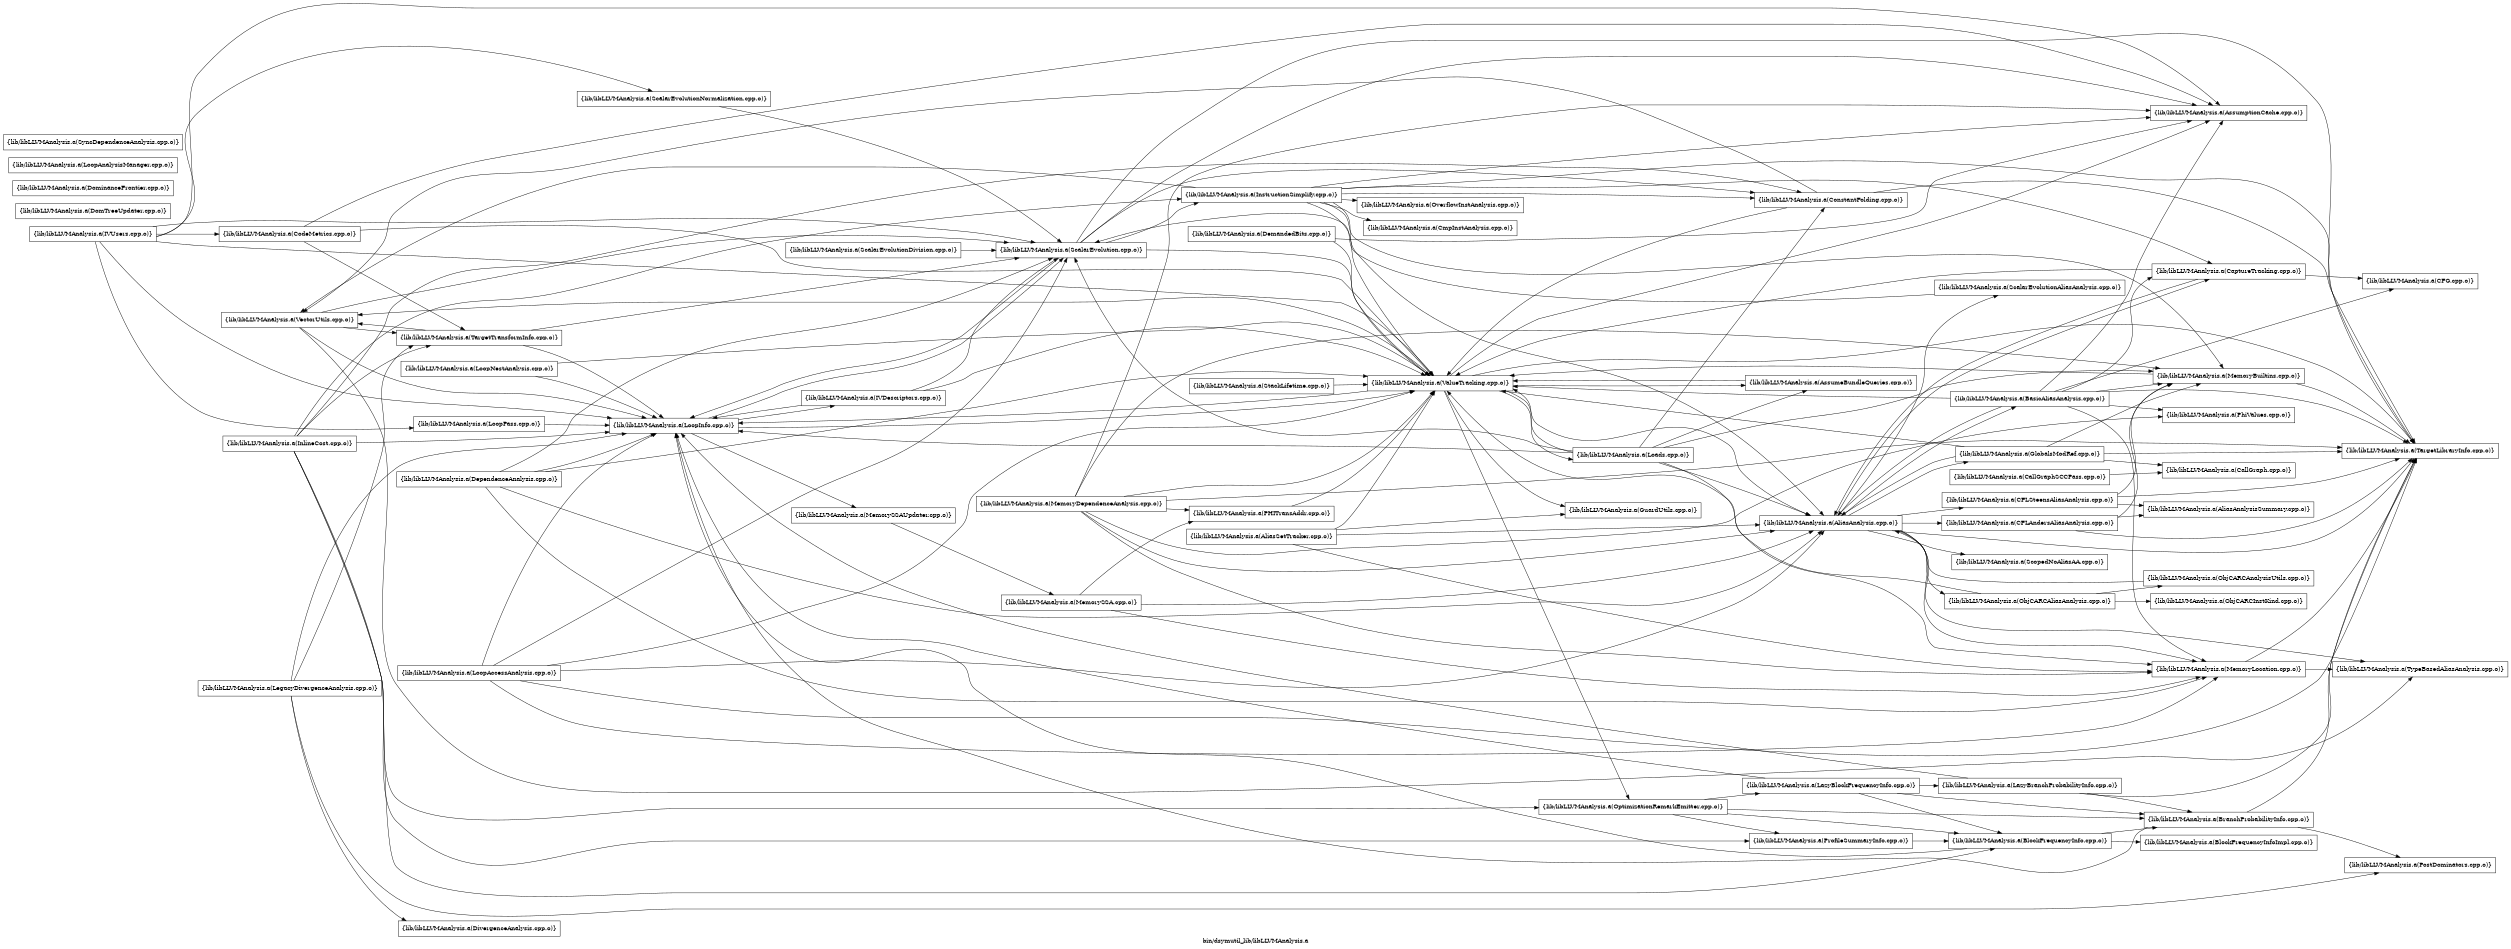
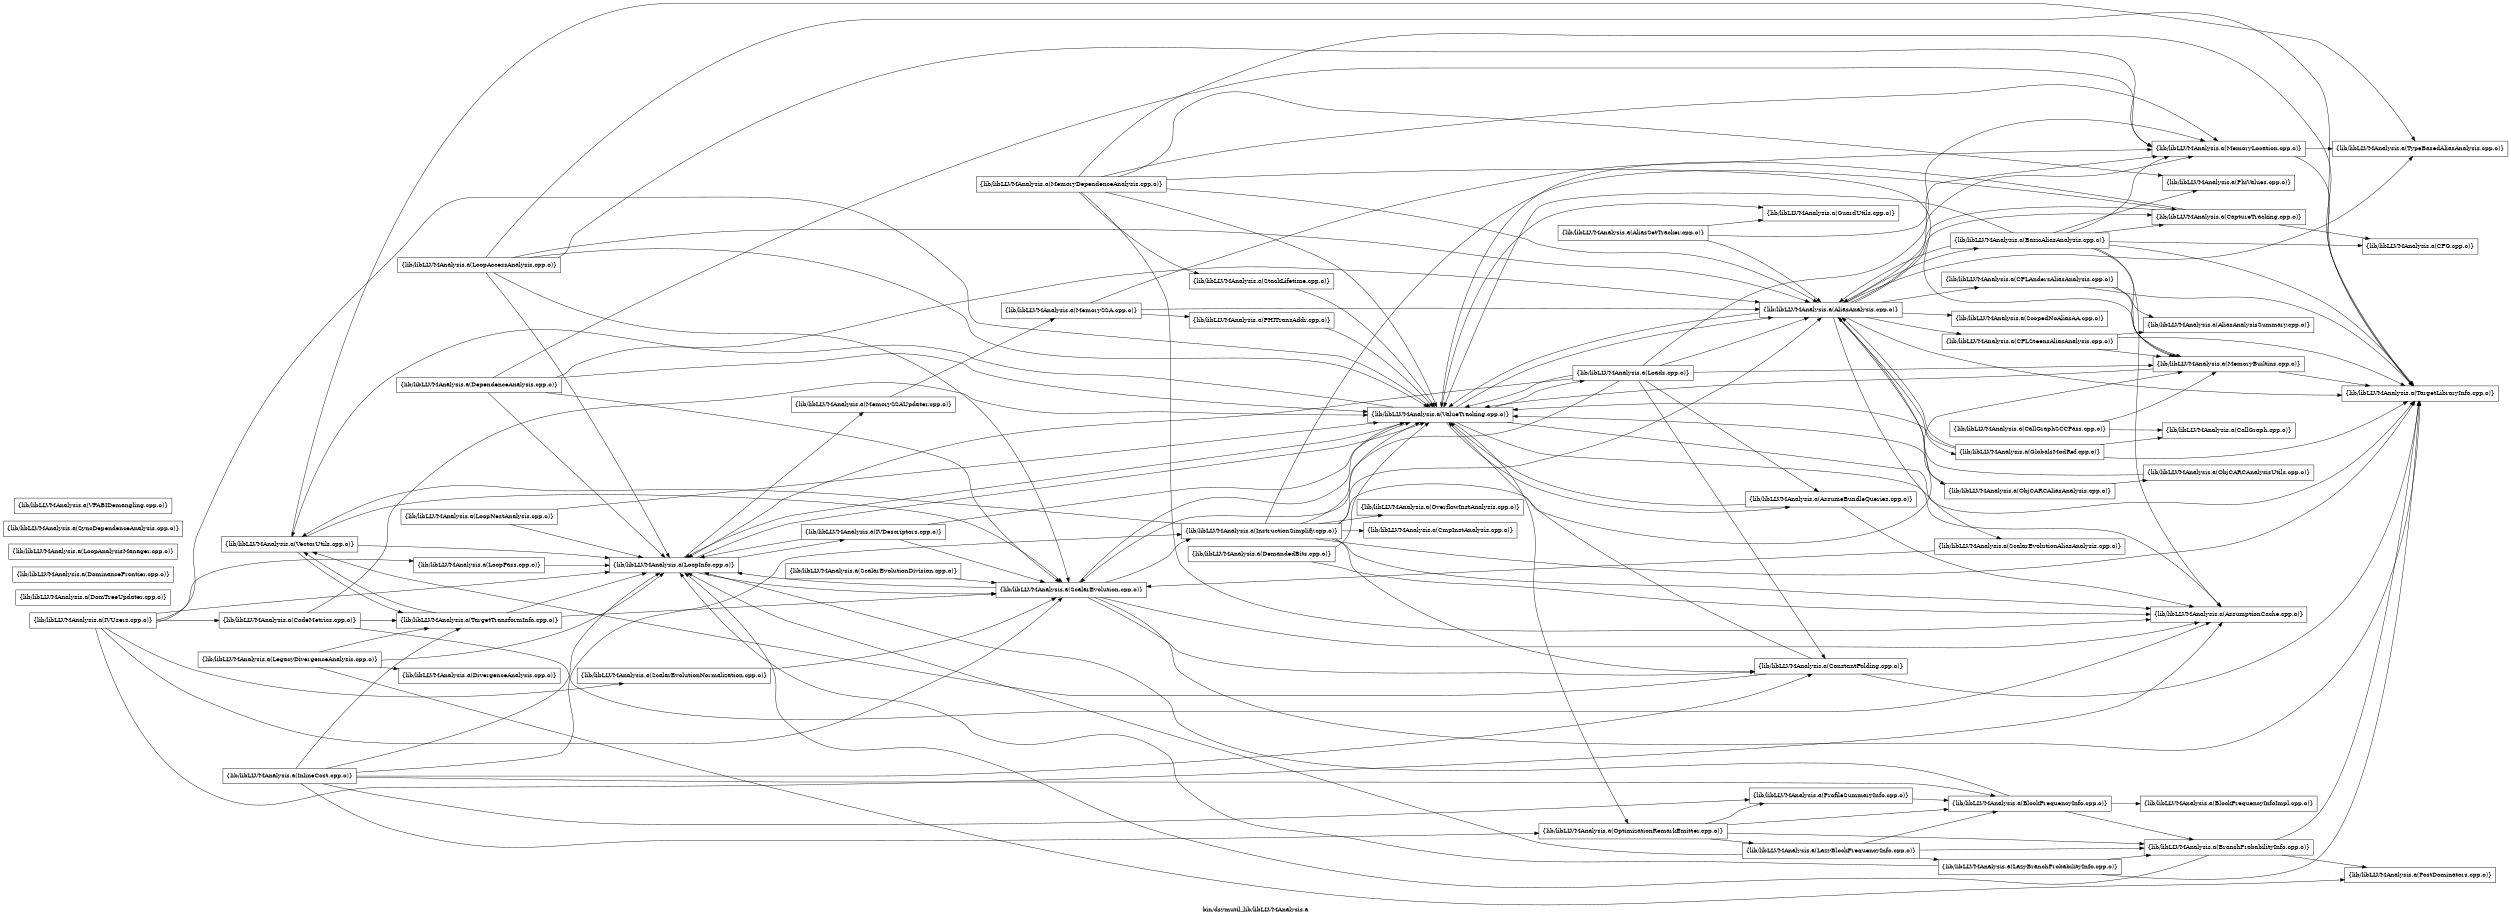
(2120, 413) -> (2159, 403)
(1387, 465) -> (1600, 340)
none -> (93, 506)
(1176, 509) -> (1133, 239)
none -> (2009, 578)
(2229, 601) -> none
